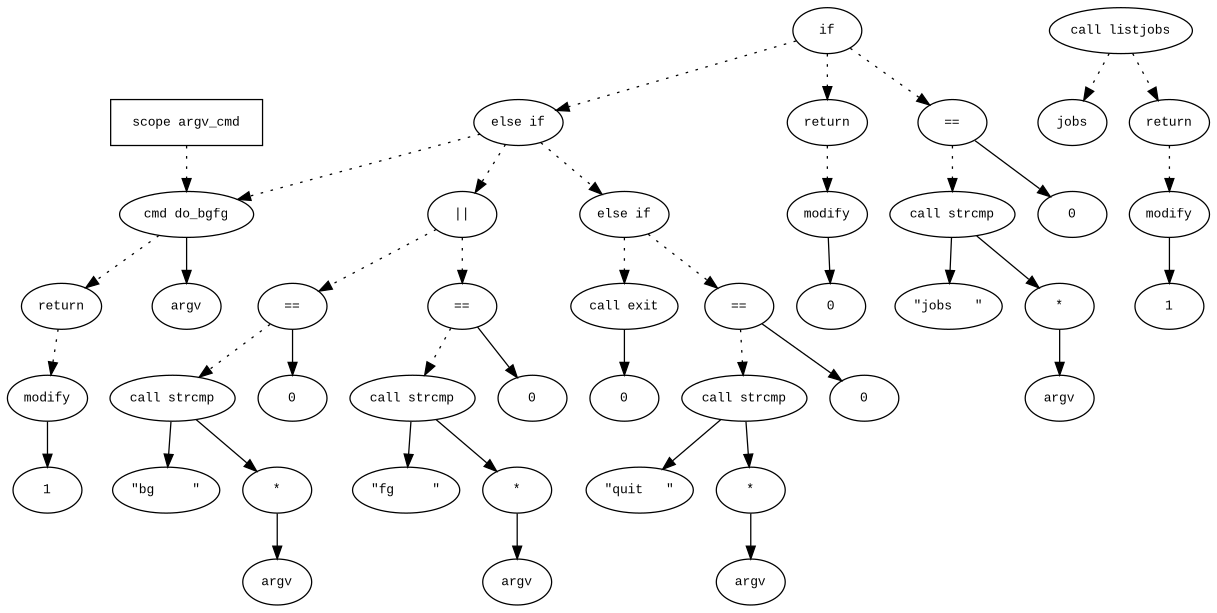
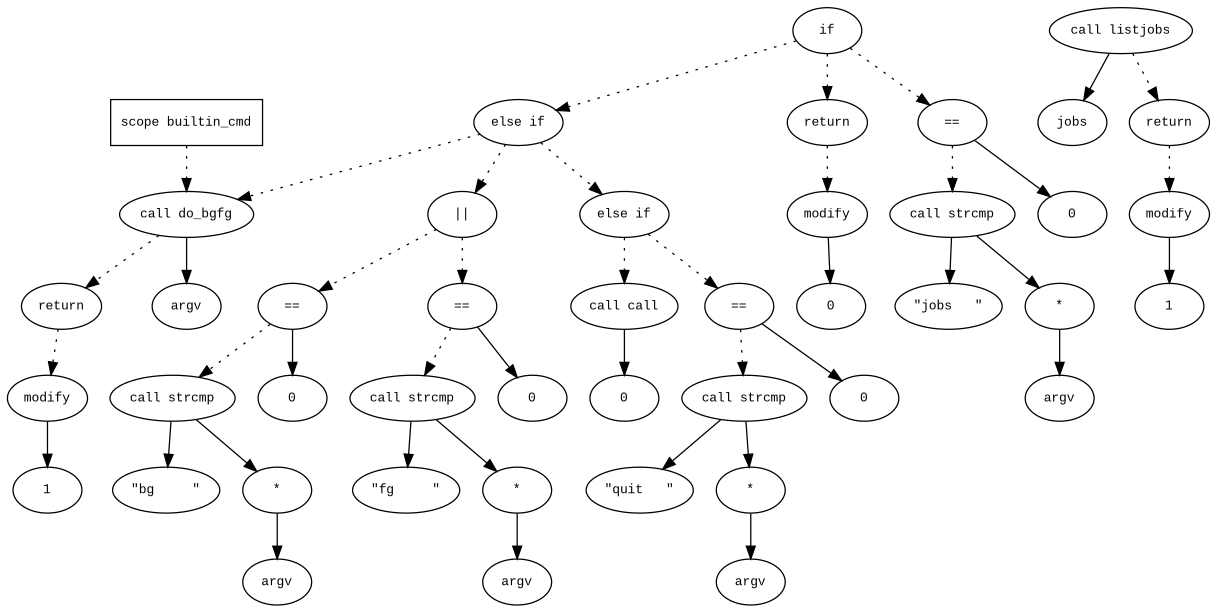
(1100, 71) -> (1100, 71)
(187, 123) -> (187, 123)
(187, 214) -> (187, 214)
(624, 306) -> (624, 306)
